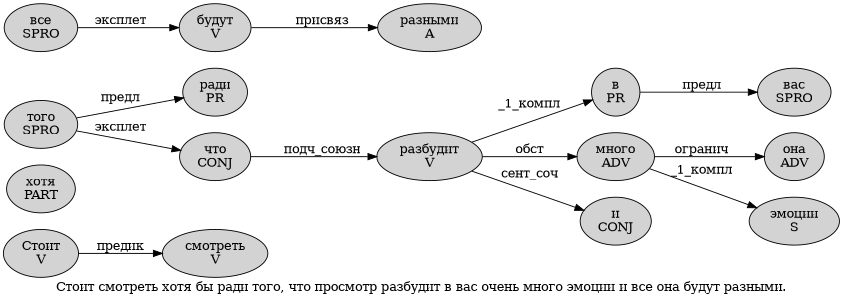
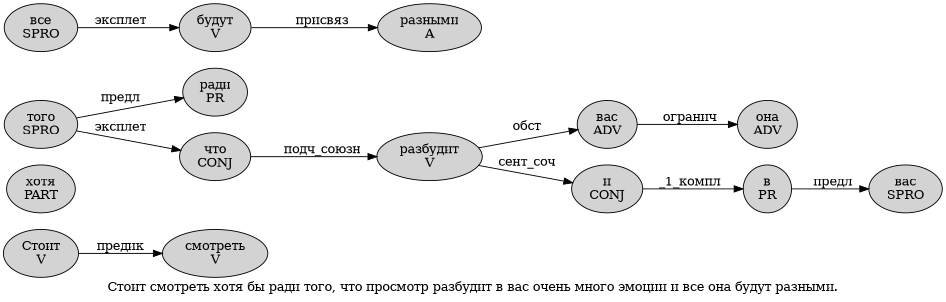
(528, 123) -> (688, 189)
(616, 157) -> (607, 124)
(794, 221) -> none
